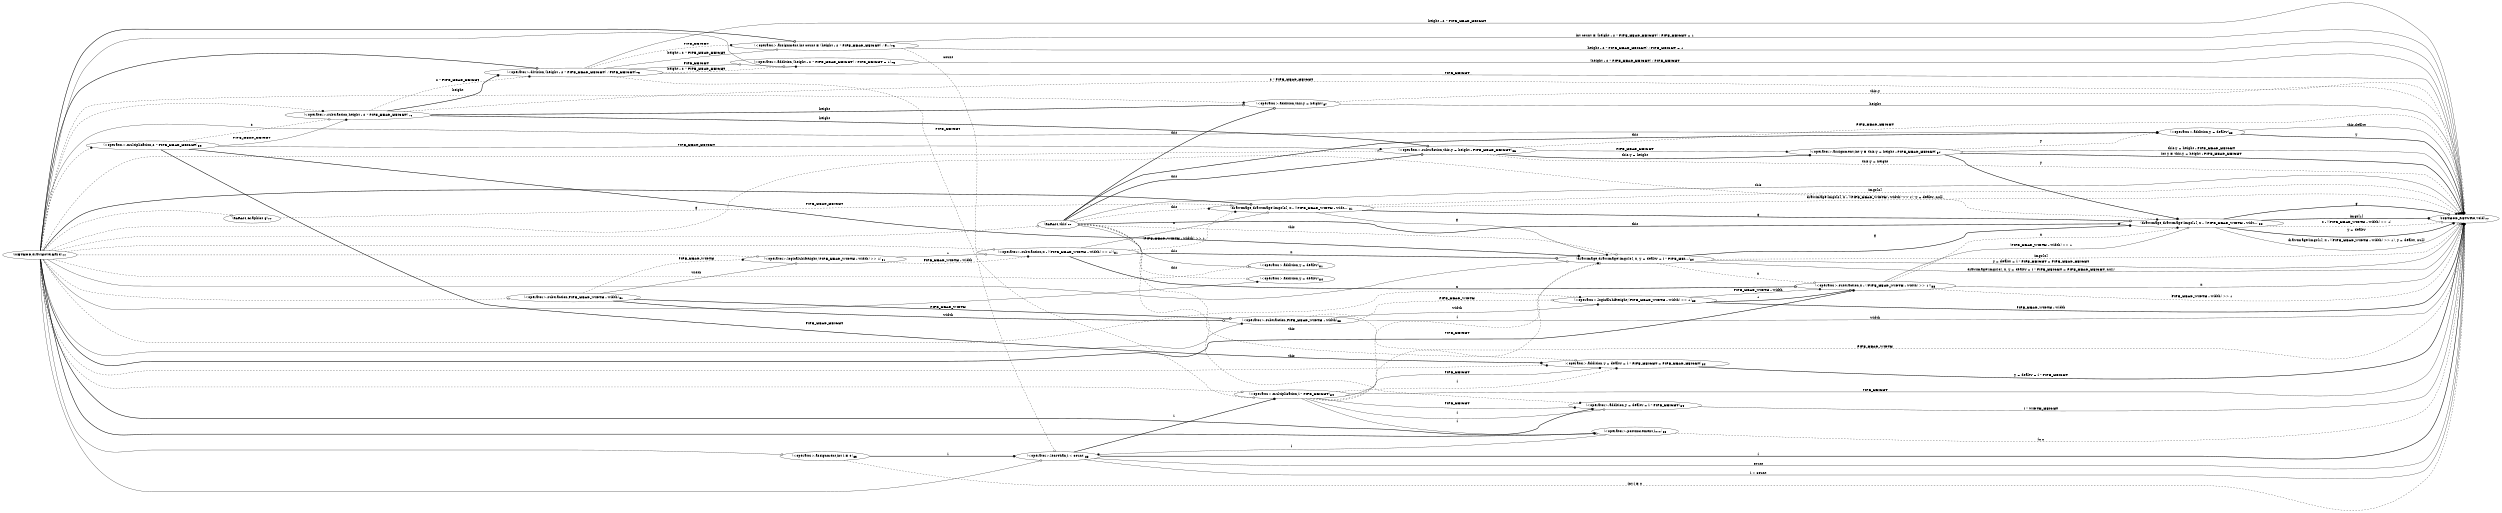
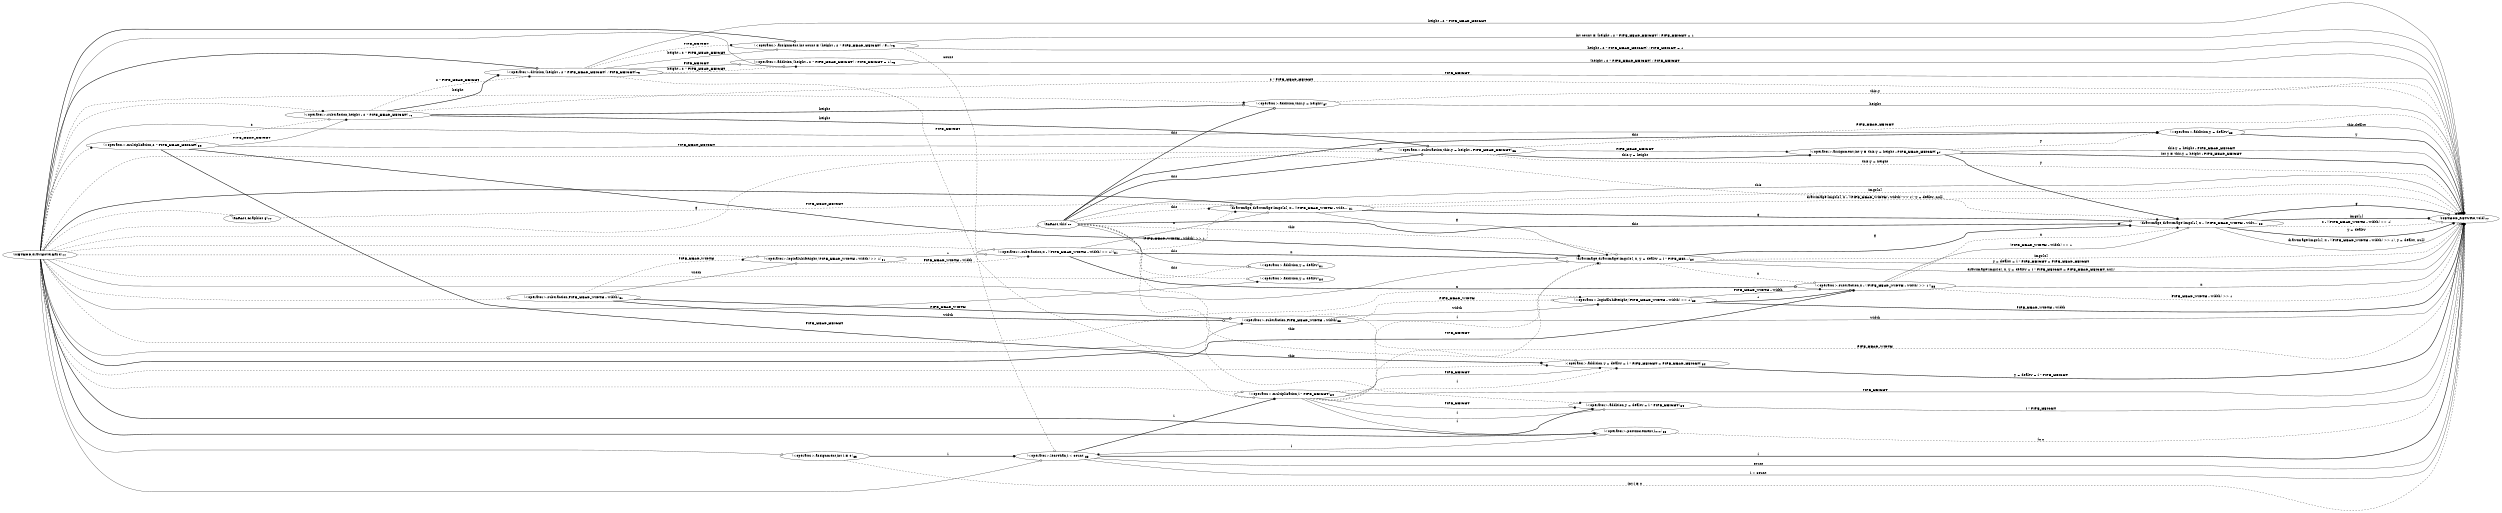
(2041, 409) -> (2041, 409)
